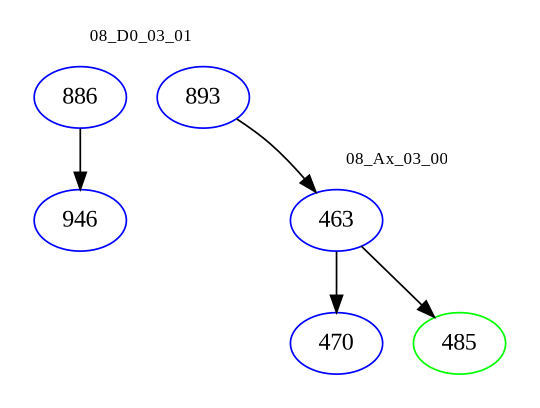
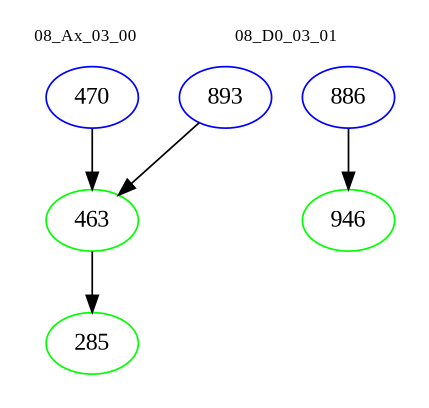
(80, 220) -> (348, 220)
(337, 220) -> (92, 220)
(337, 273) -> (92, 150)
(460, 343) -> (92, 343)
